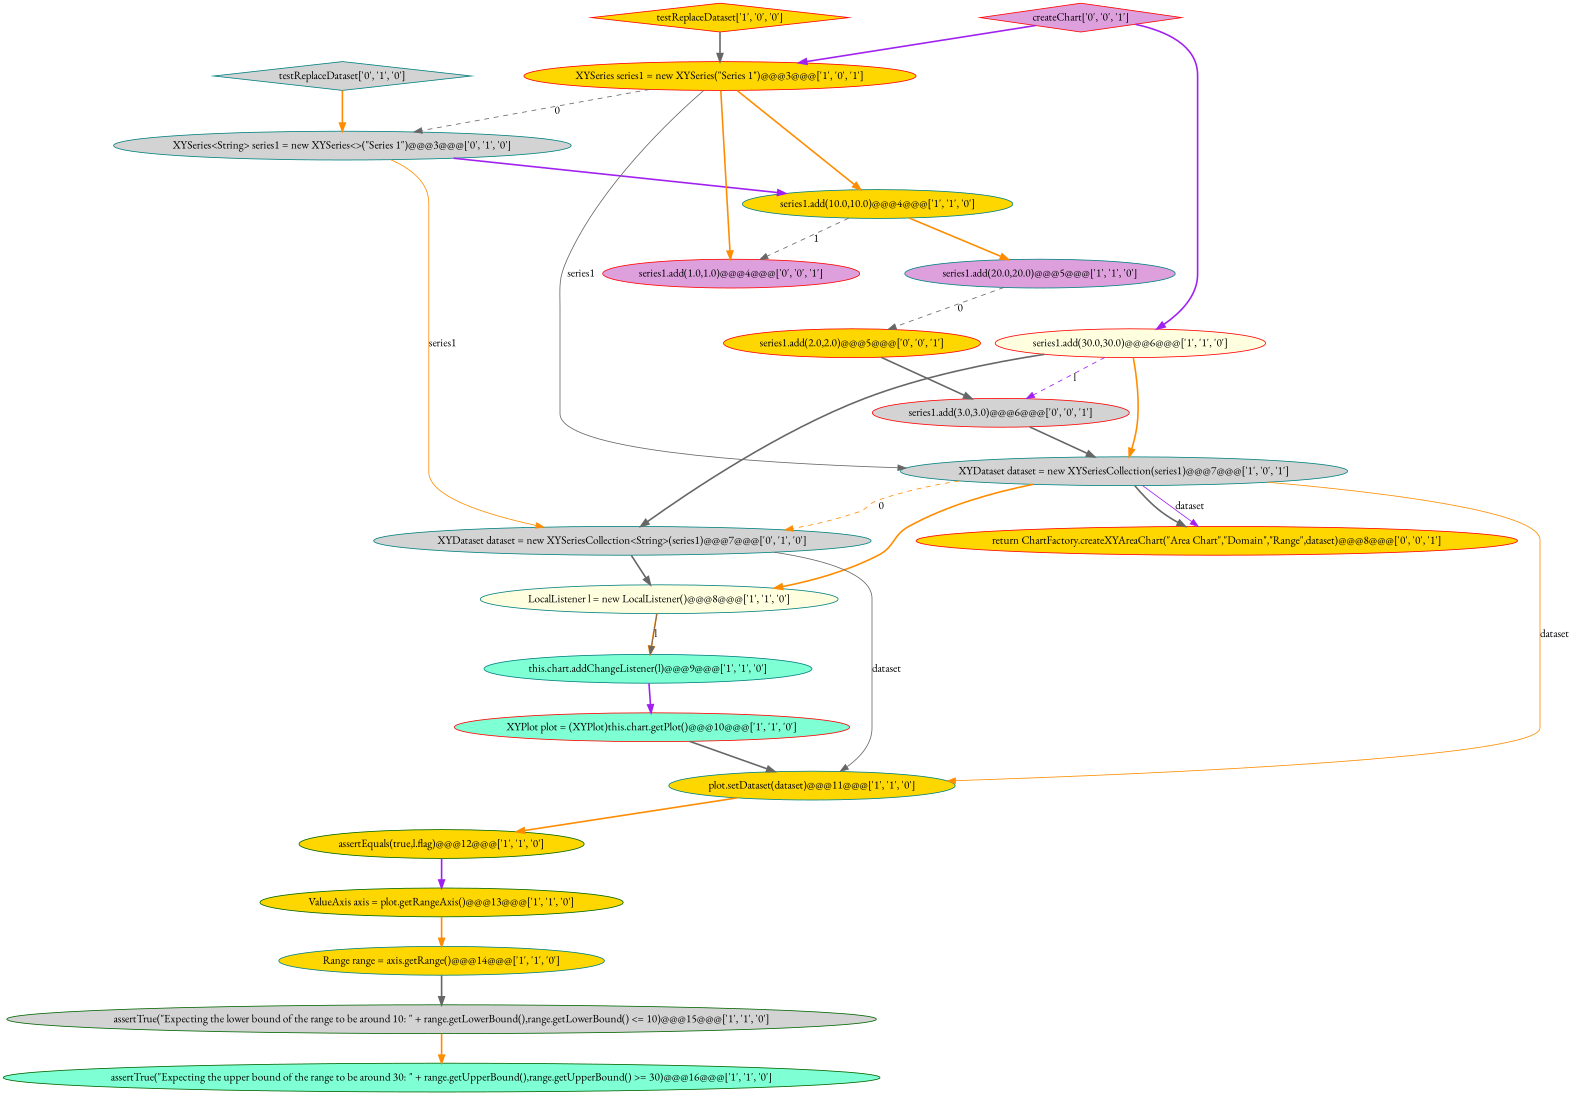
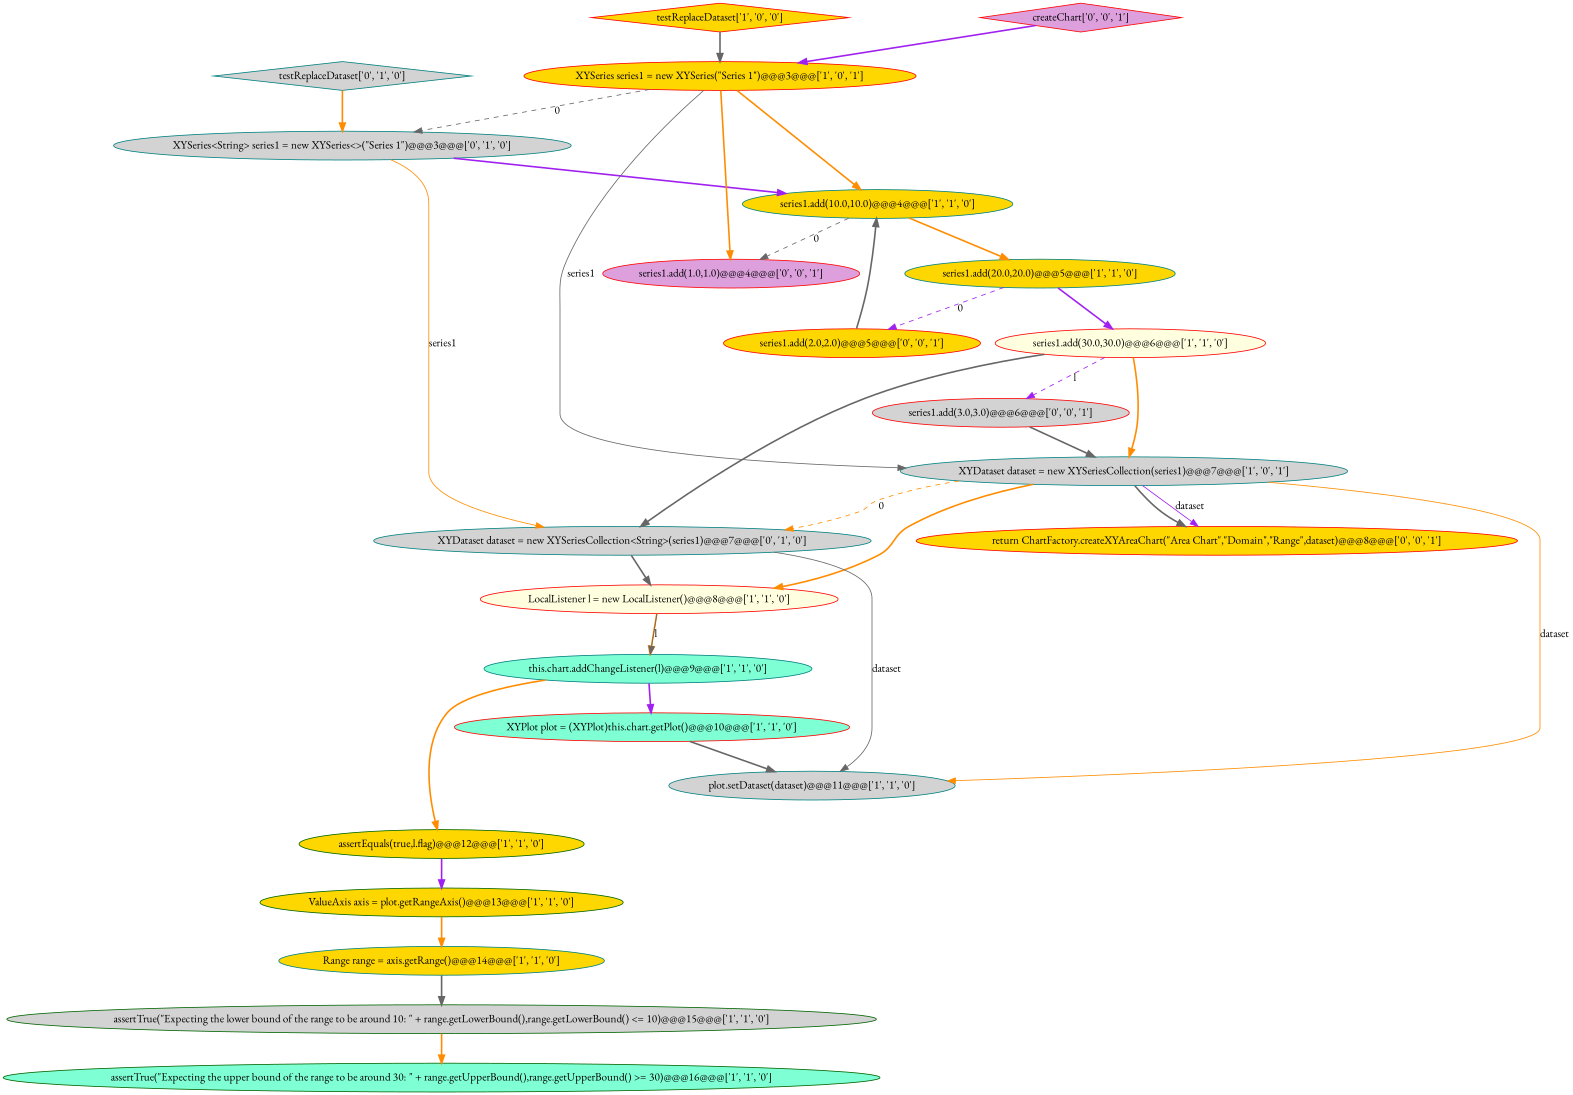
(1198, 163) -> (1082, 306)
(816, 239) -> (816, 239)
(1040, 274) -> (1040, 274)
(950, 307) -> (950, 307)
(919, 374) -> (869, 278)
(659, 599) -> (659, 599)
(812, 786) -> (812, 786)
(631, 814) -> (445, 716)
